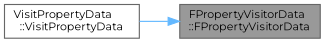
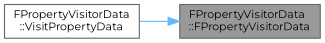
(72, 21) -> (72, 21)
